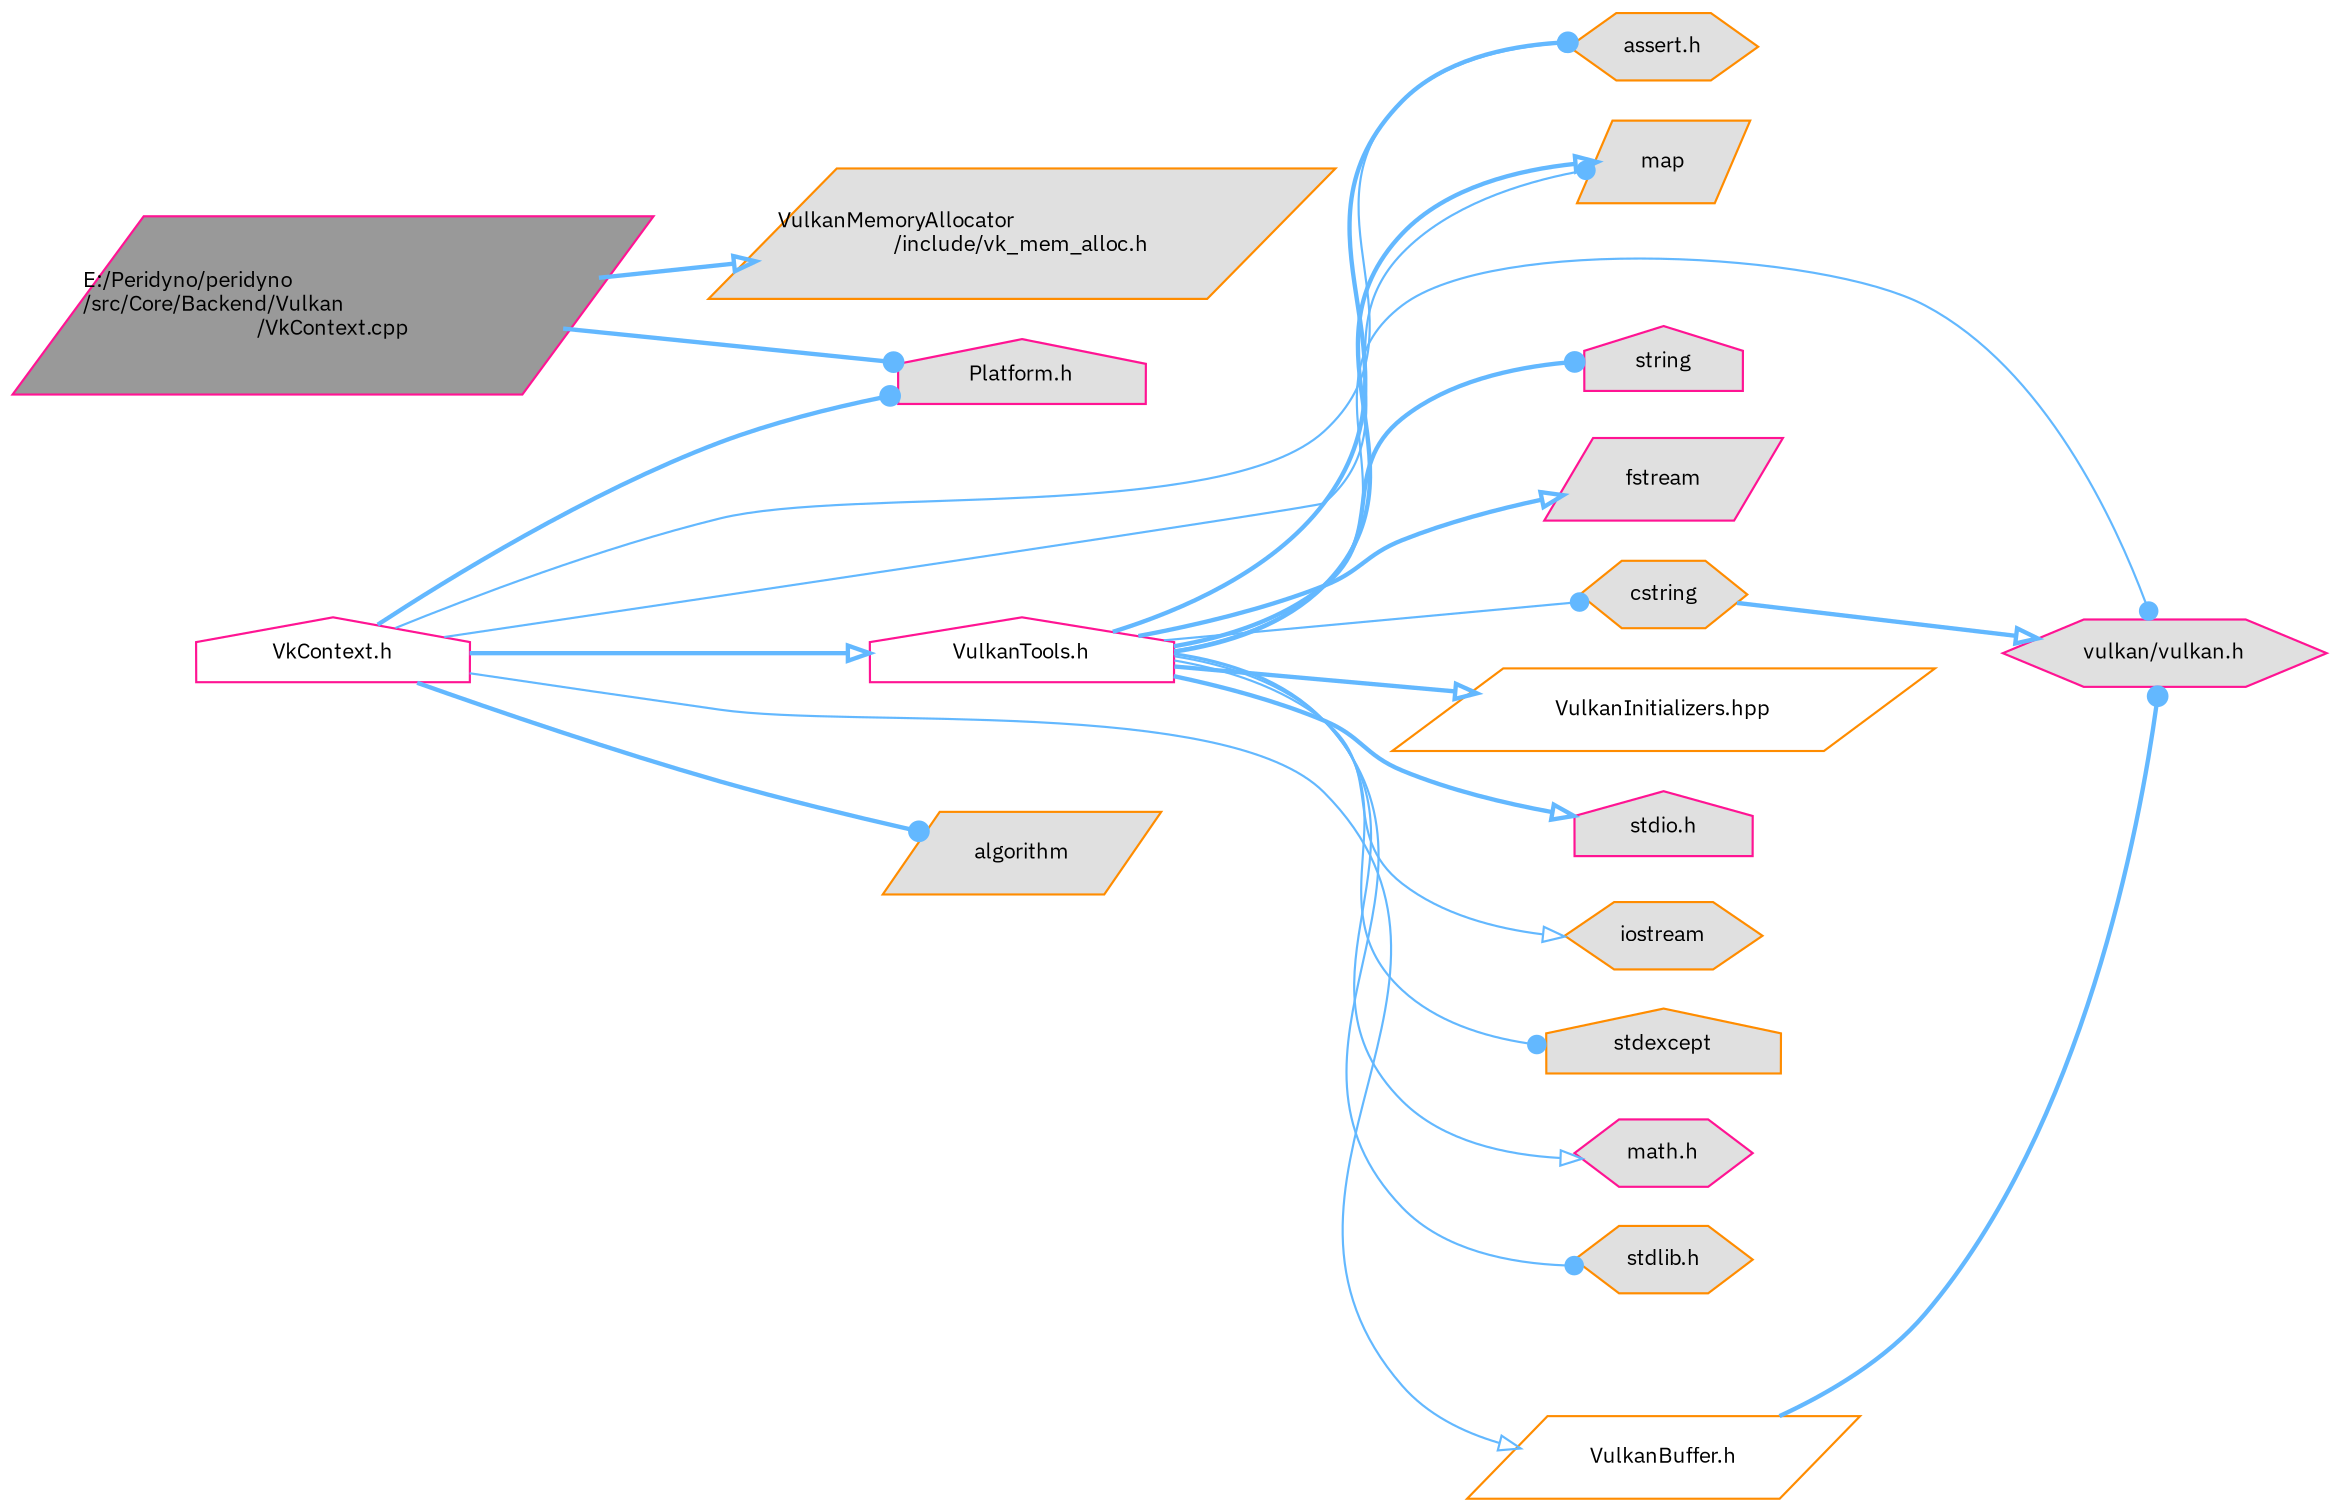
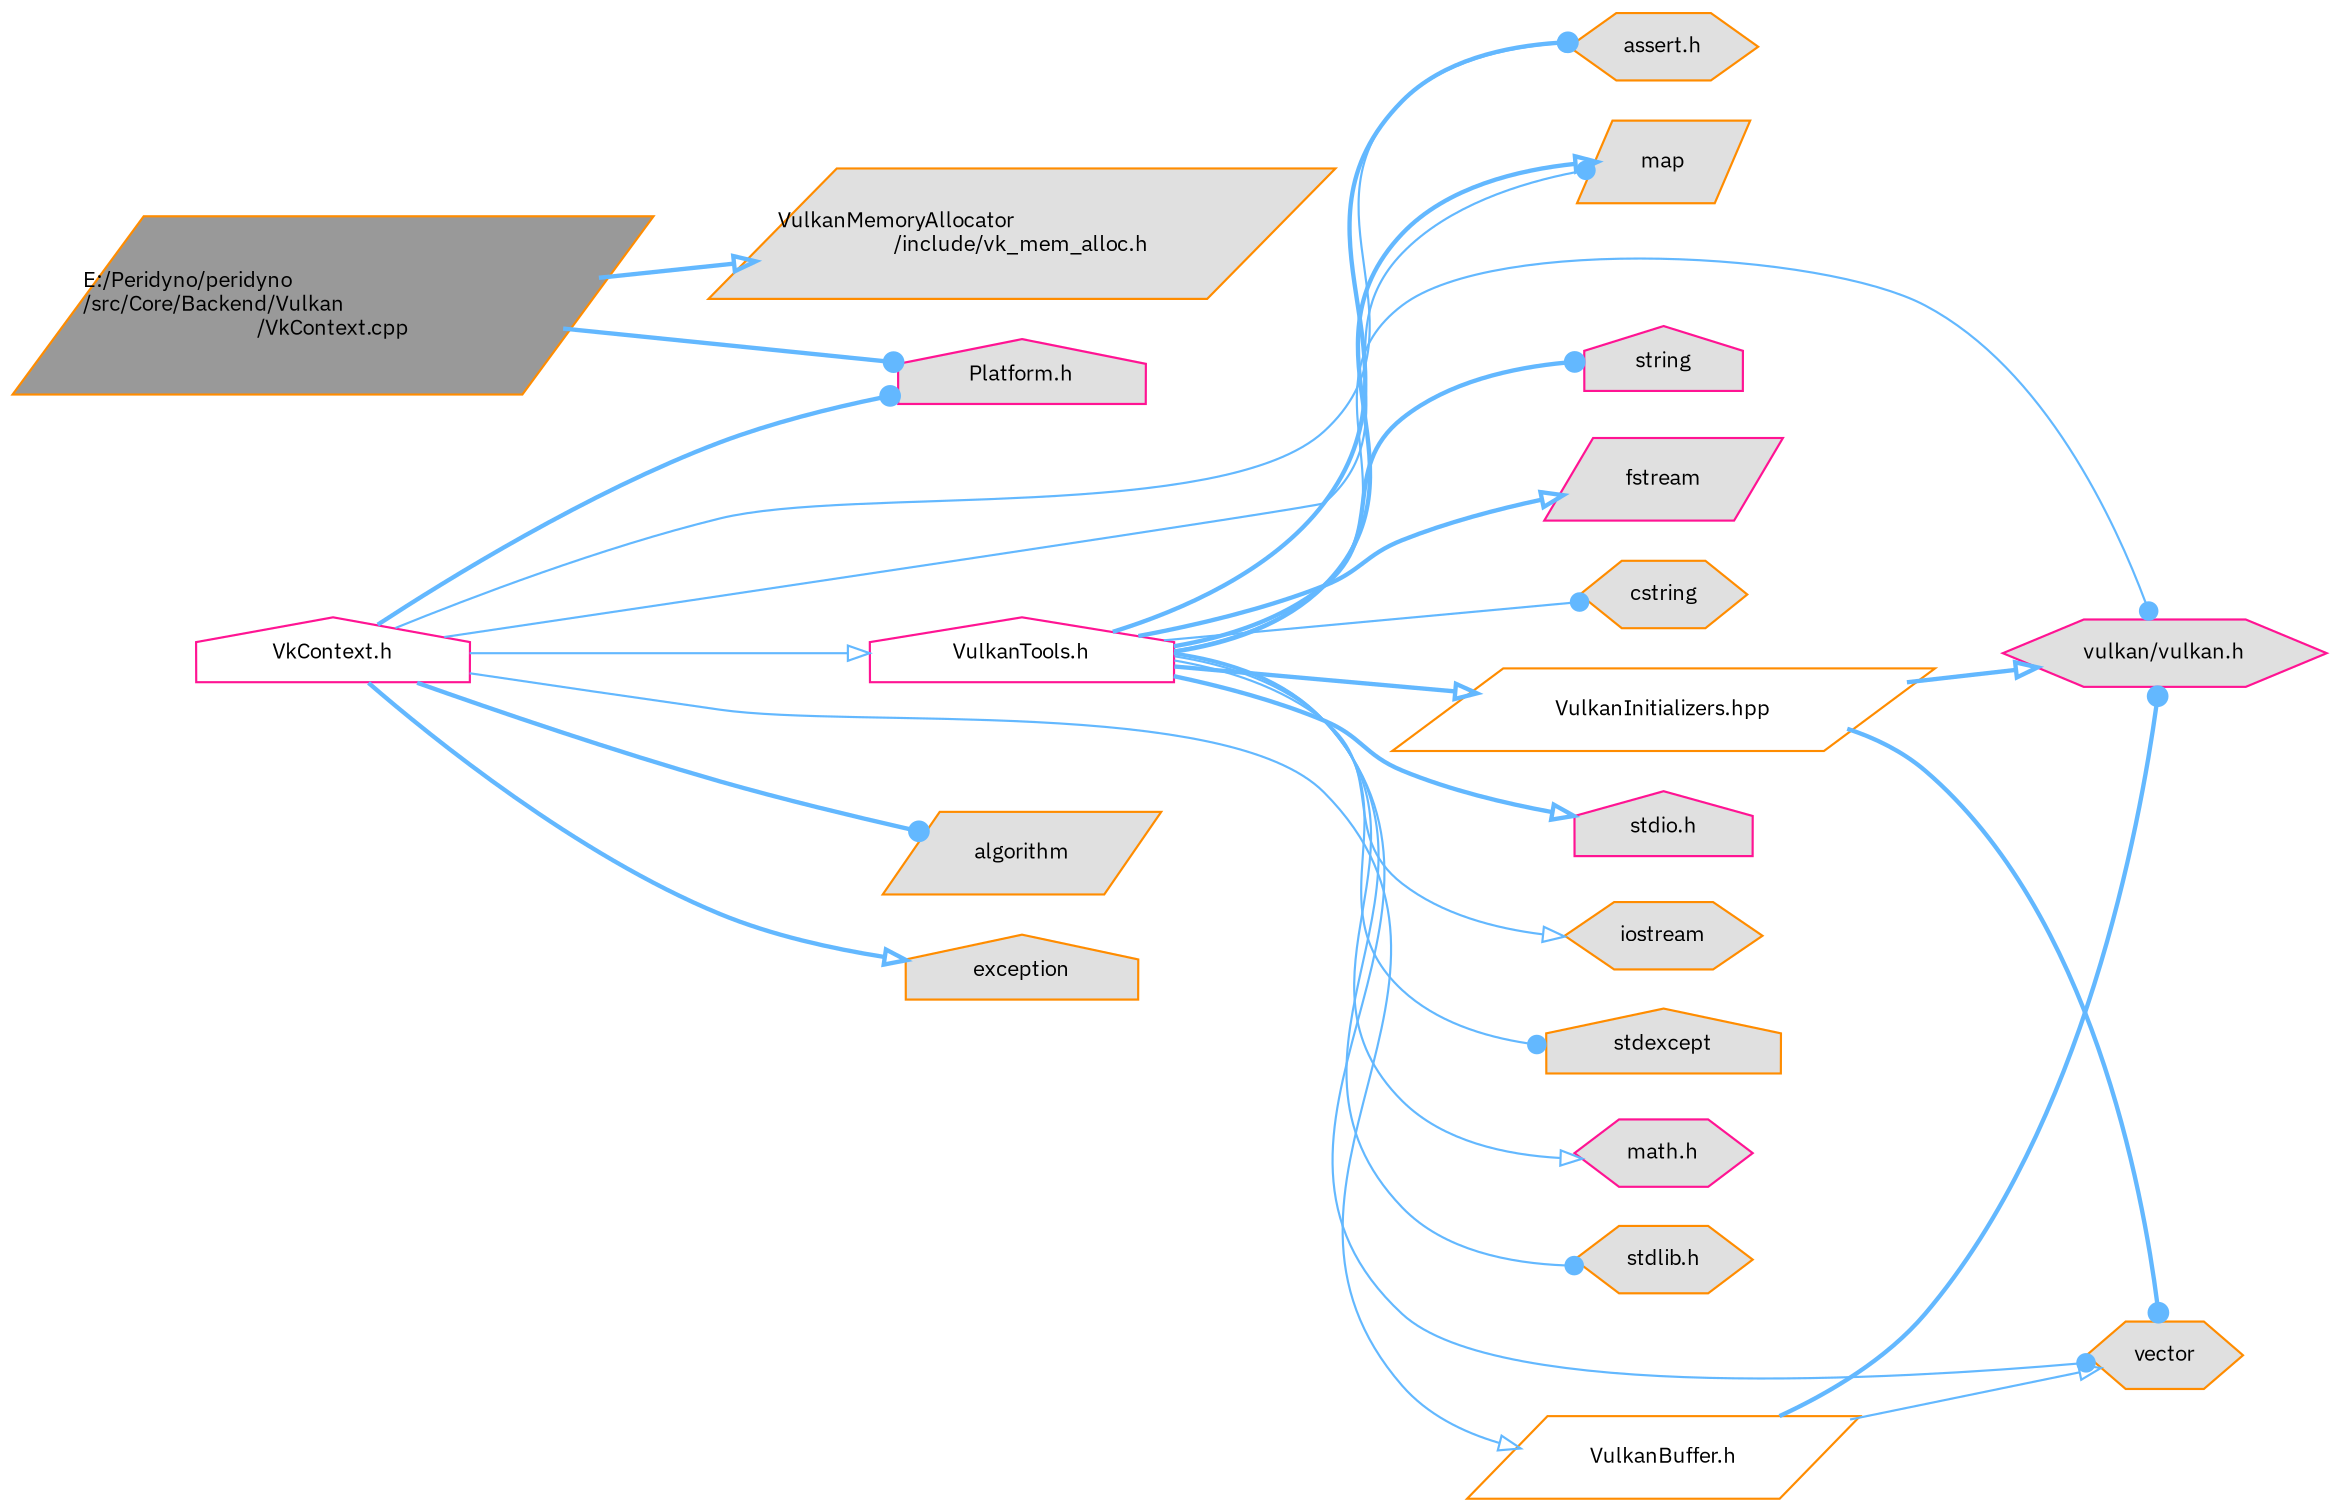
(333, 305) -> (333, 305)
(1877, 619) -> (1961, 676)
(659, 653) -> (659, 653)
none -> (1022, 971)
none -> (2165, 1355)
